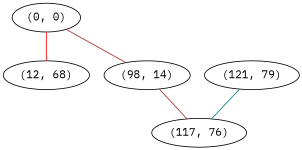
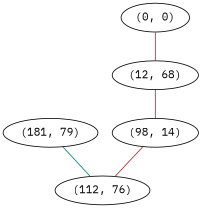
(96, 46) -> (155, 104)
(252, 75) -> (51, 133)
(199, 133) -> (103, 190)
